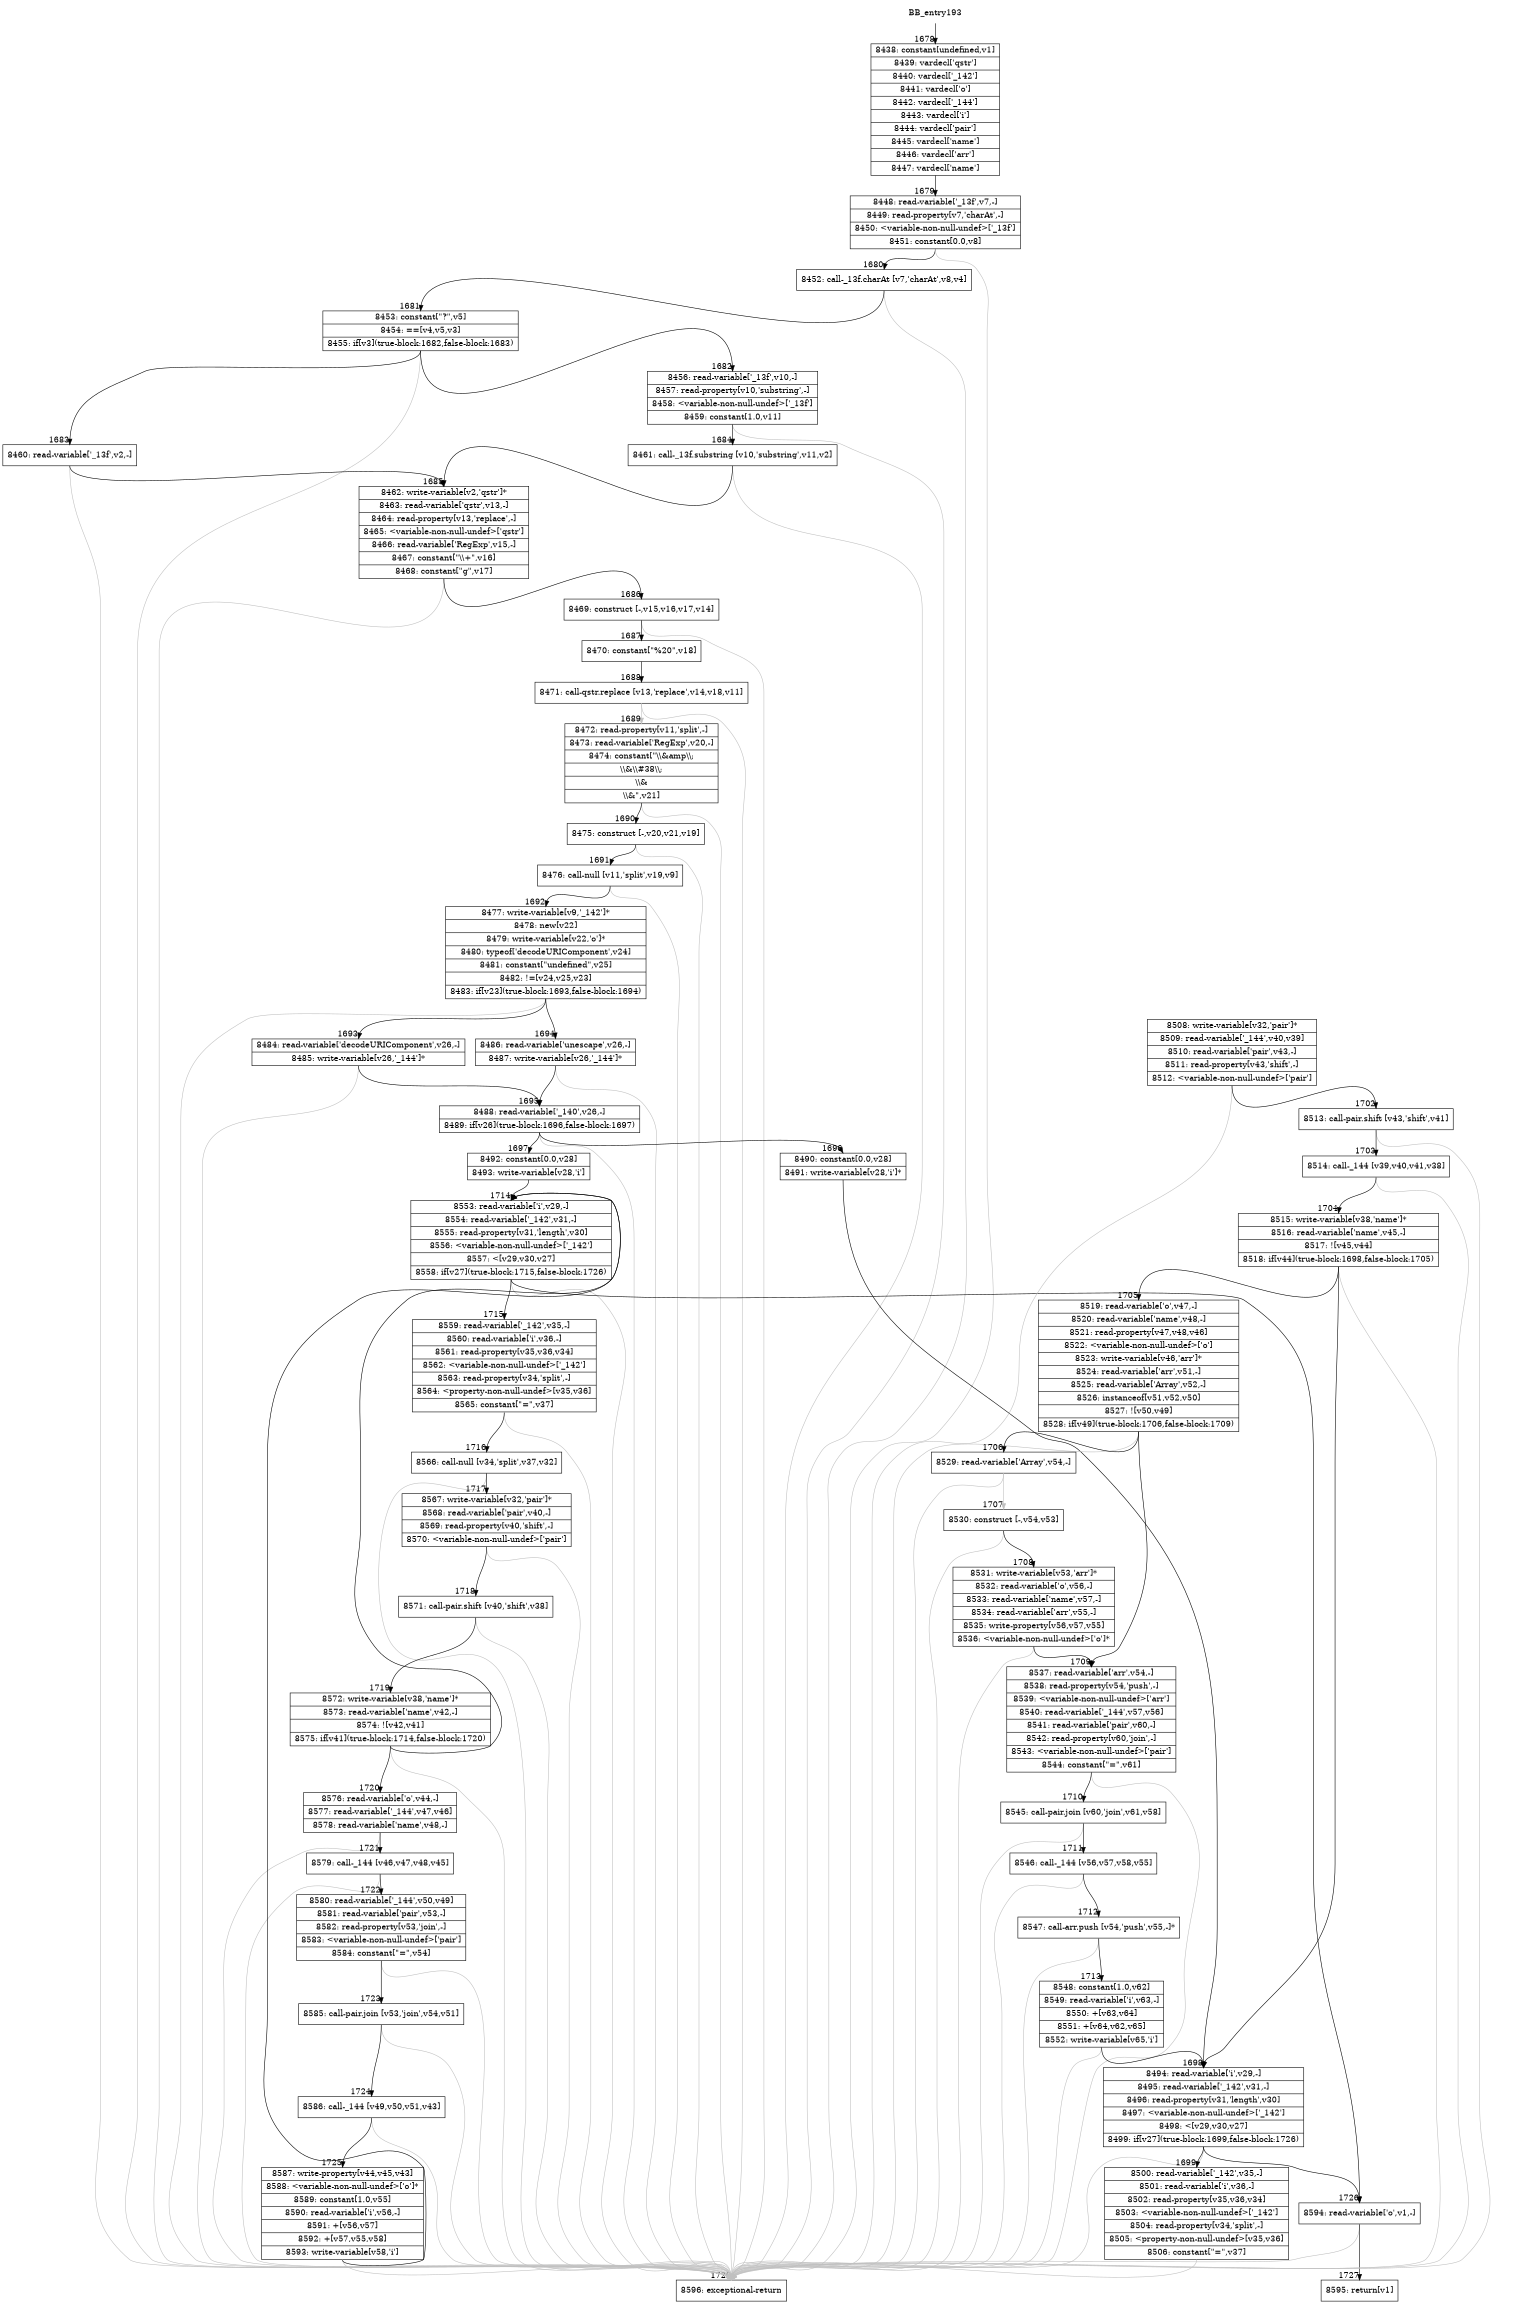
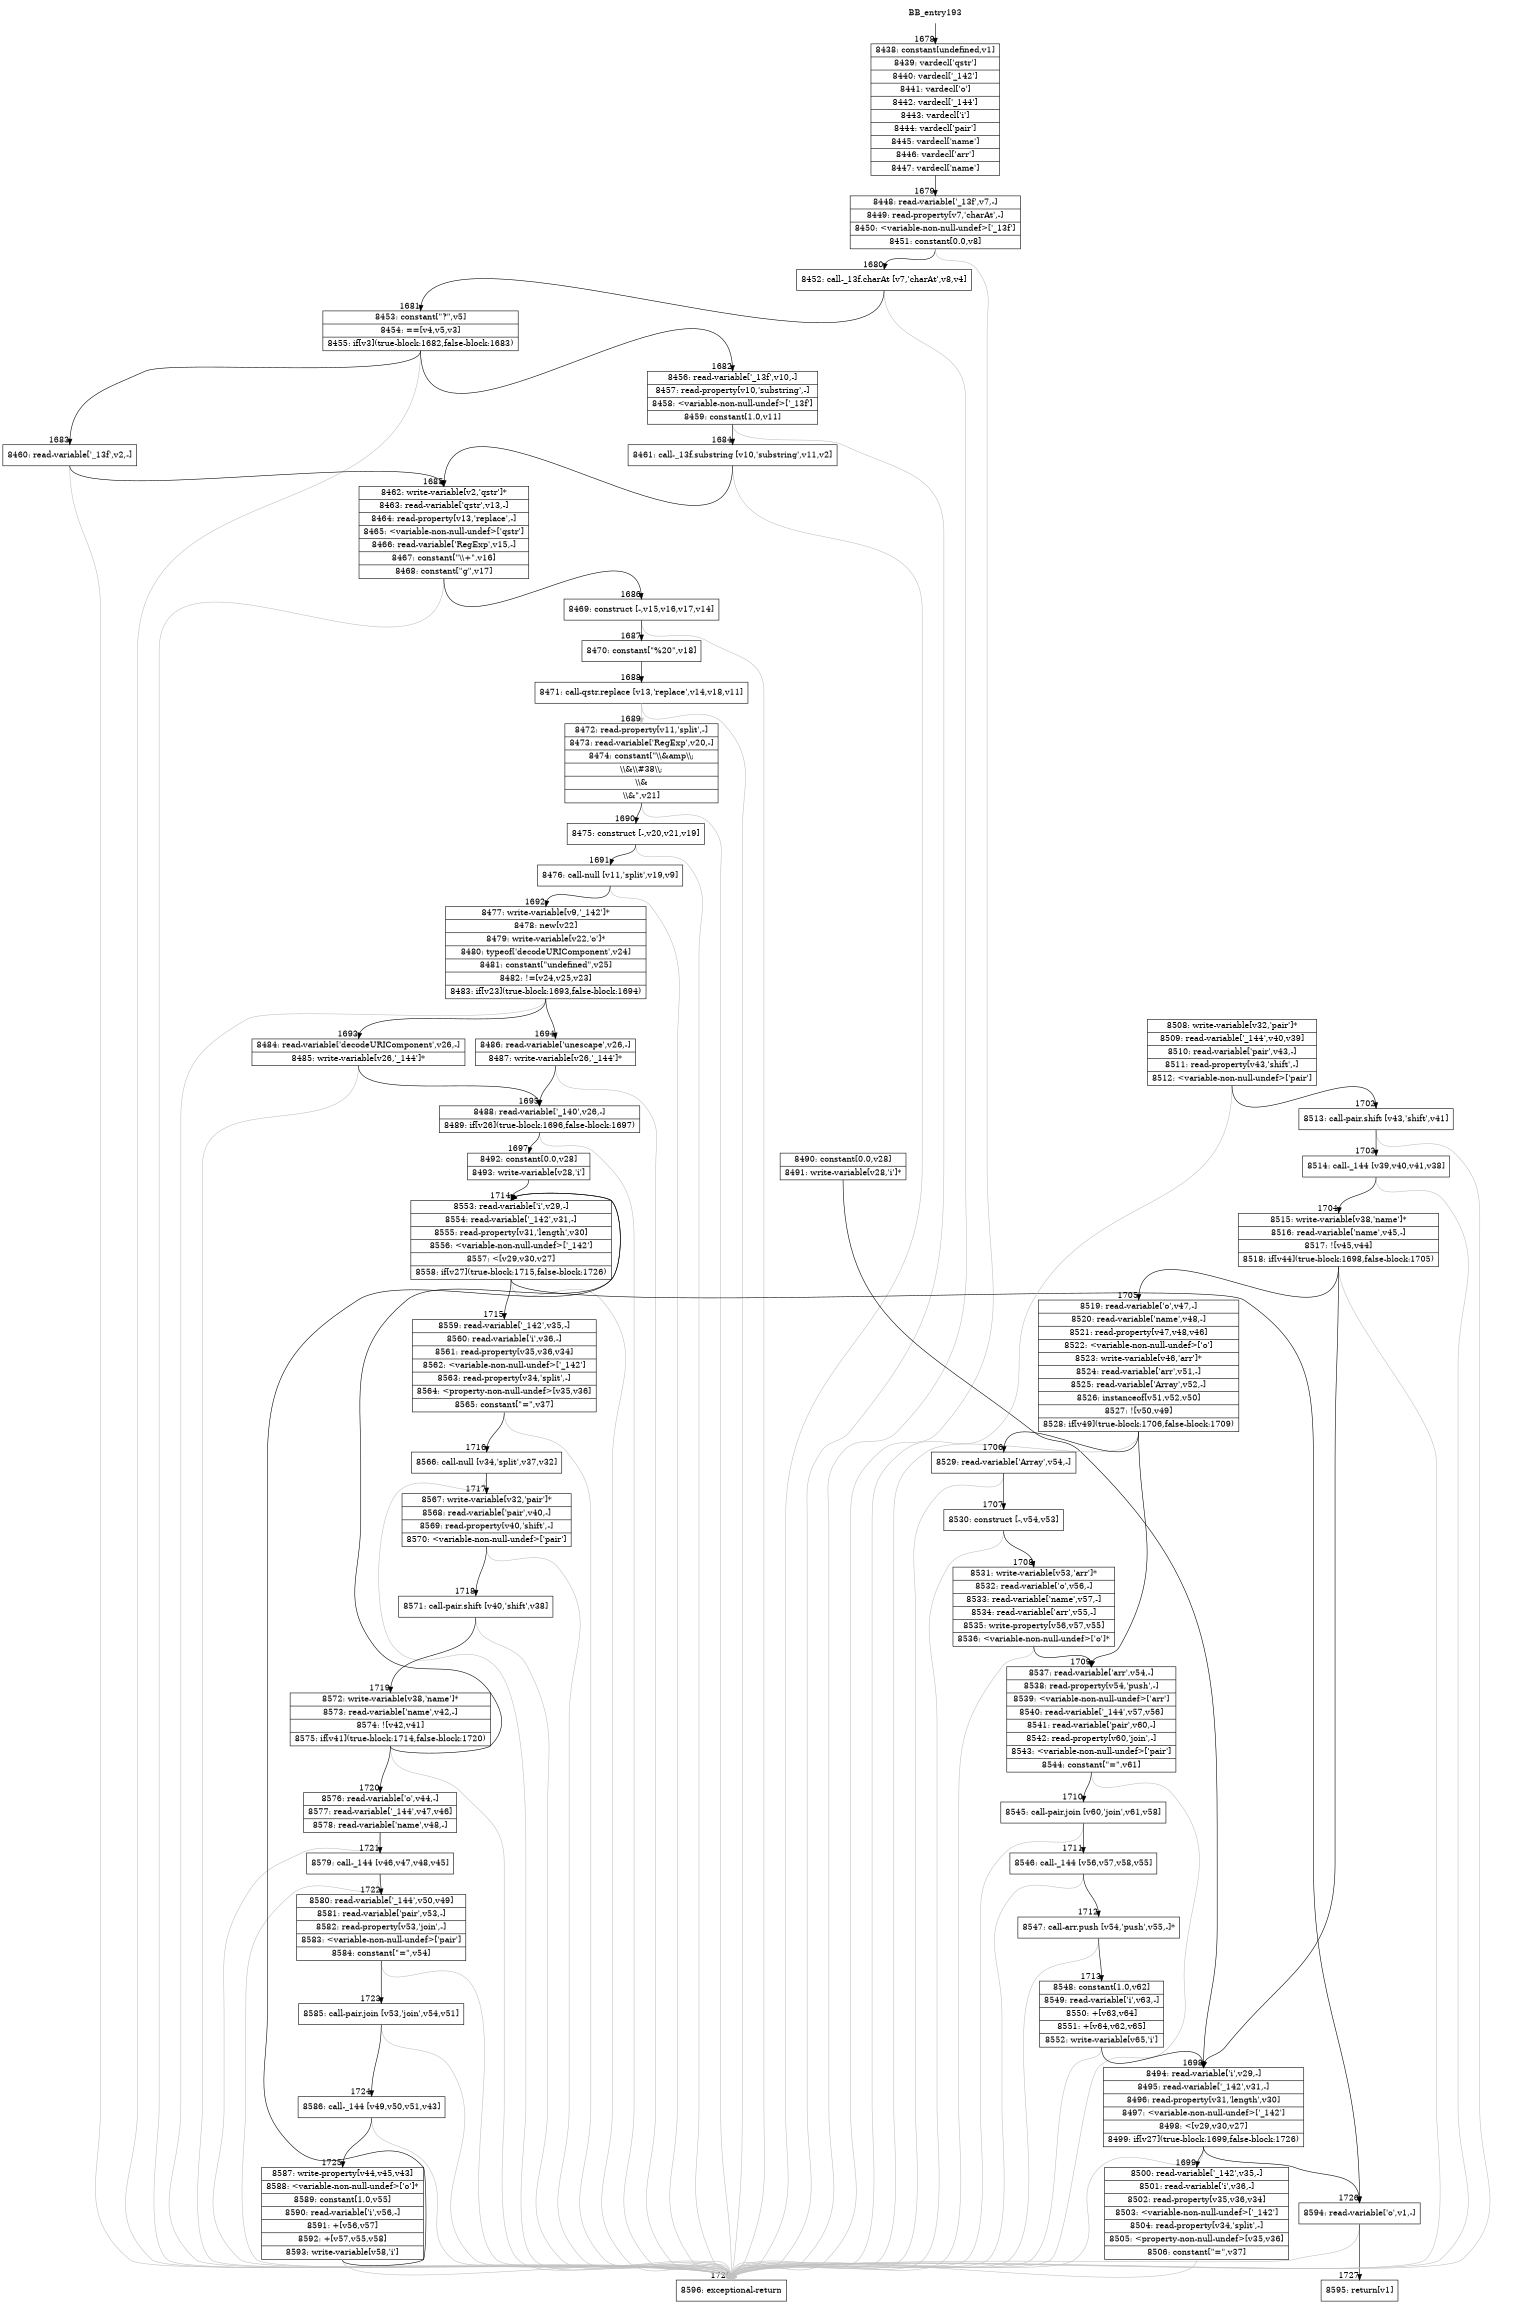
(689, 1143) -> none
(1004, 1488) -> (1004, 1488)
